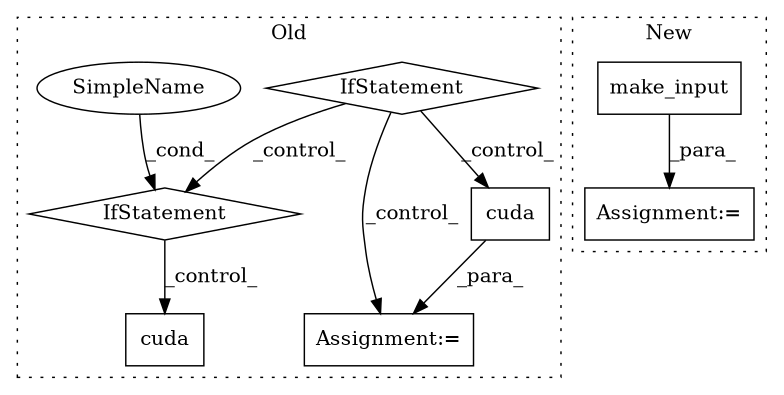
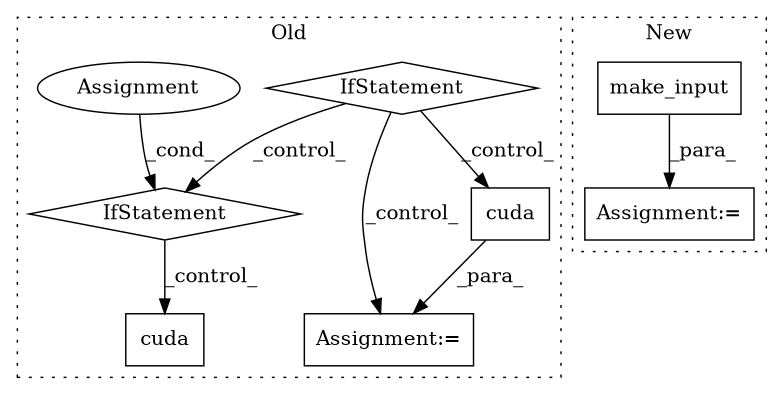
(139, 88) -> (139, 88)
